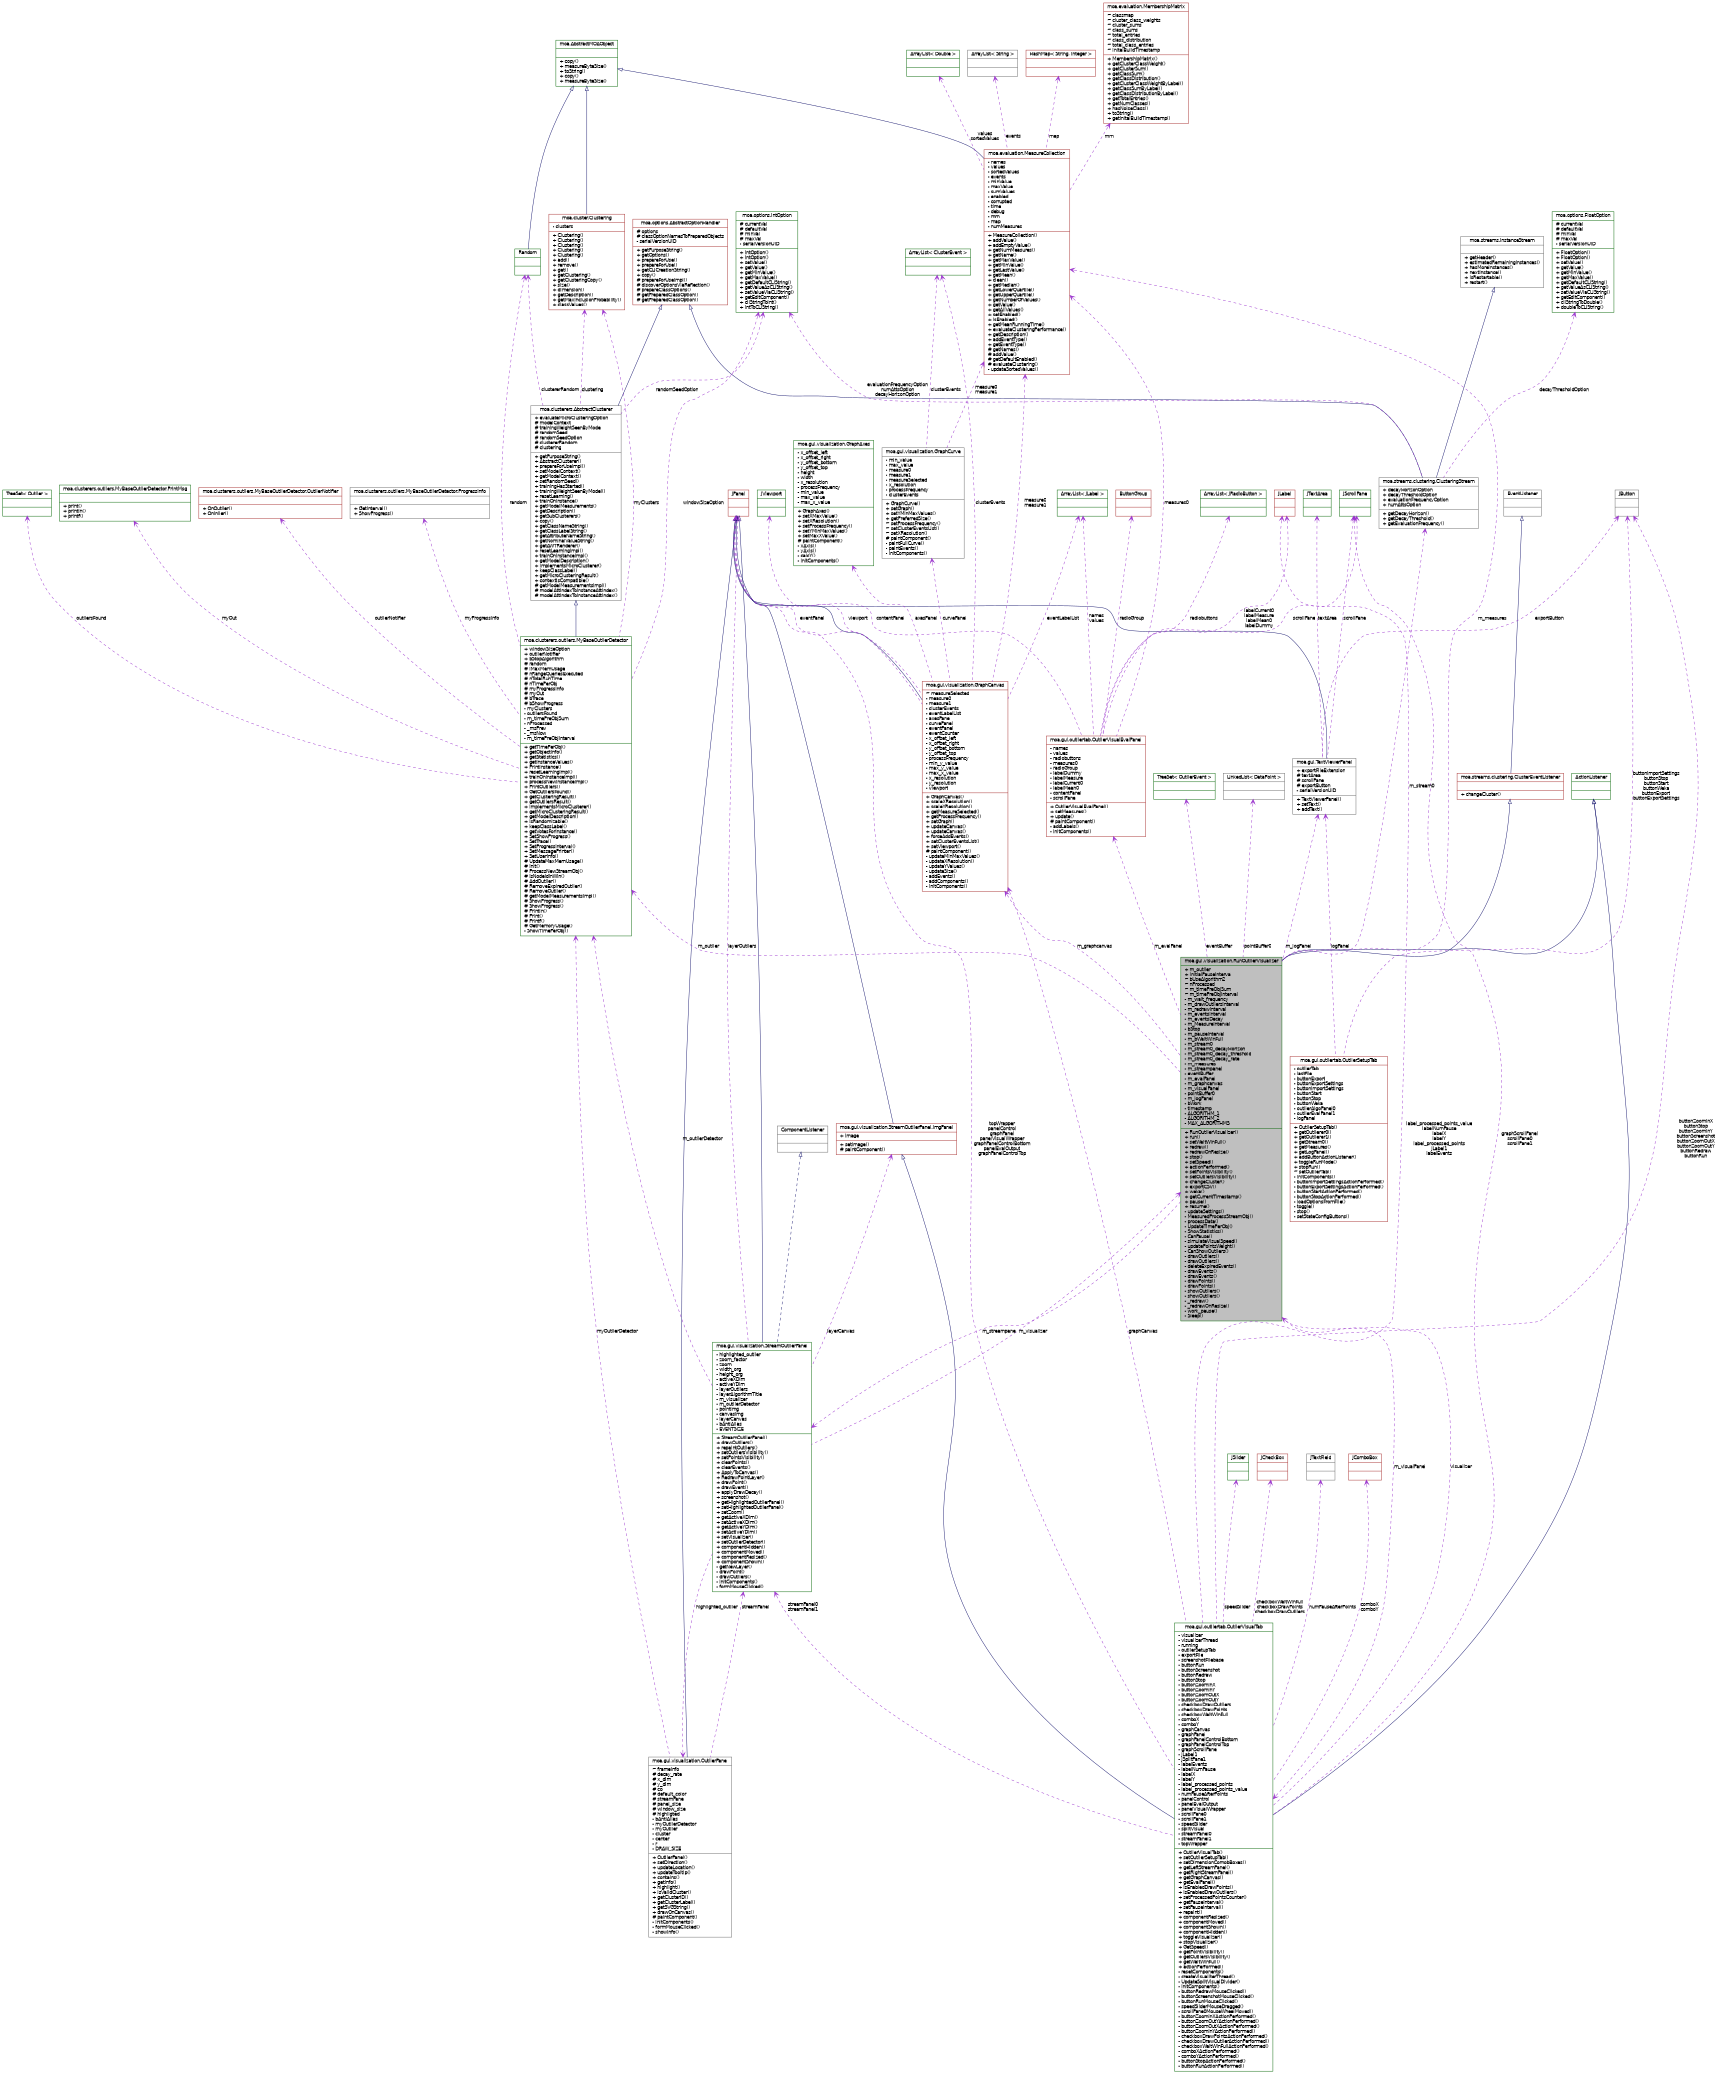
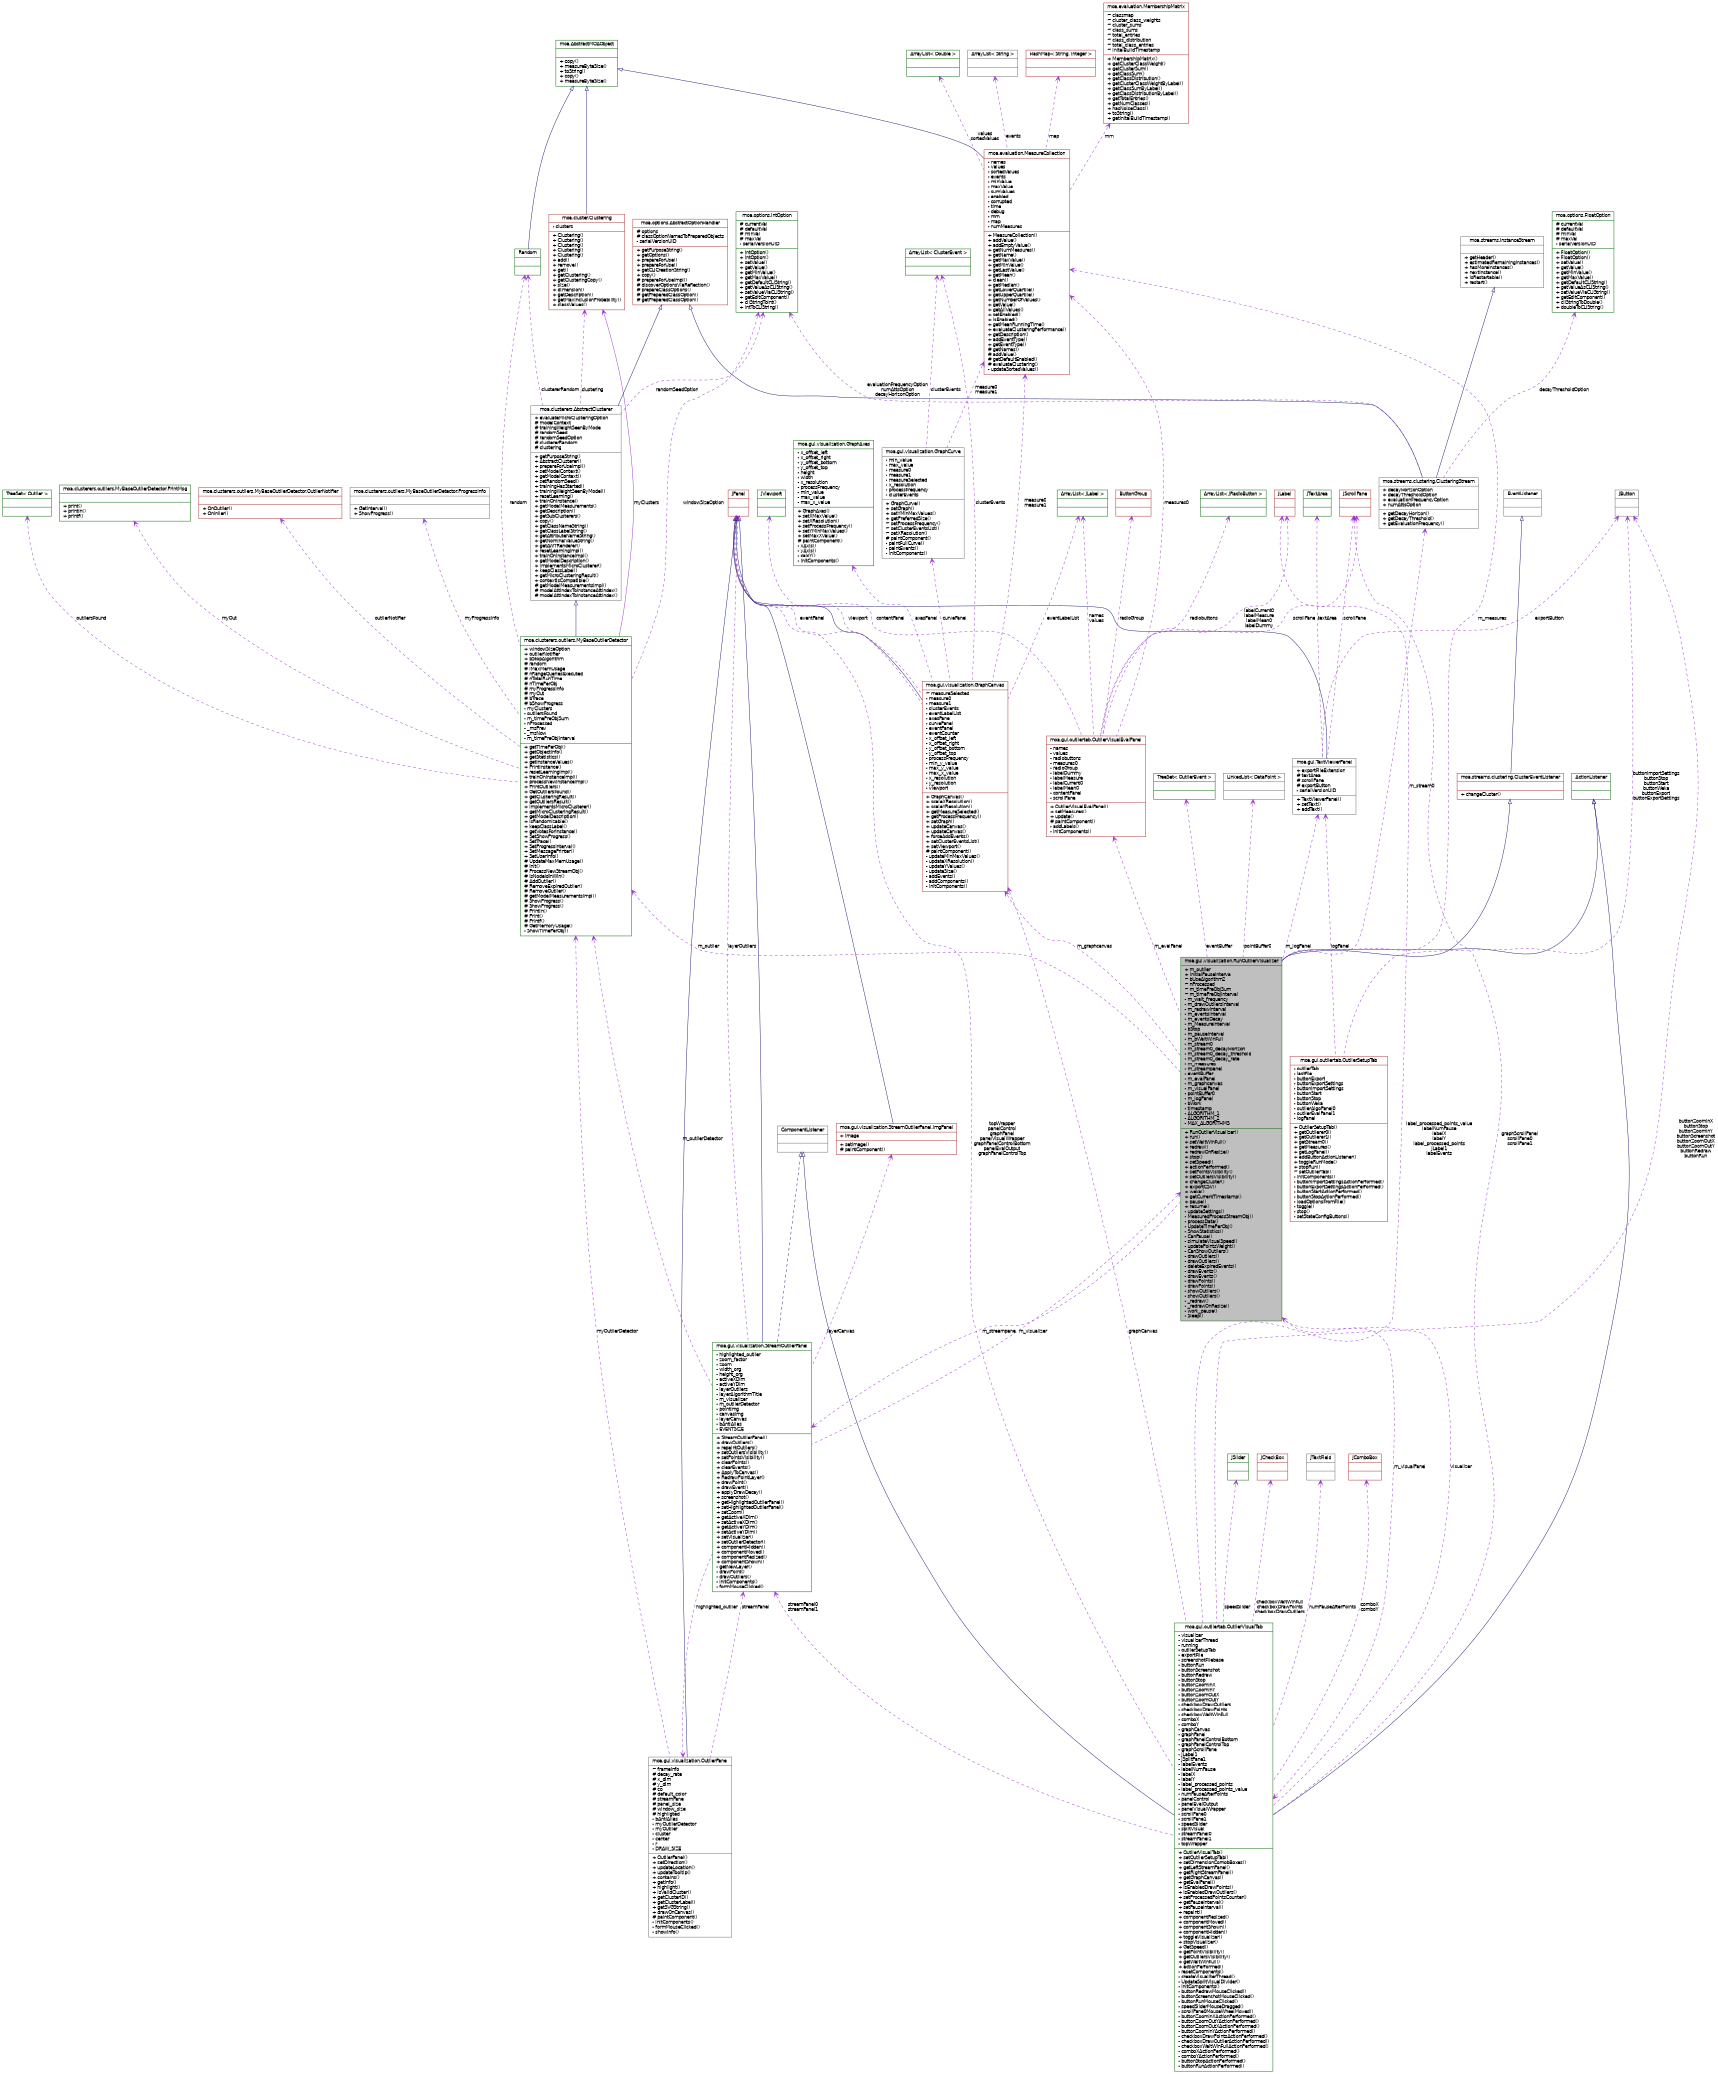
(633, 475) -> (633, 475)
(1355, 503) -> (1355, 503)
(945, 1532) -> (907, 1533)
